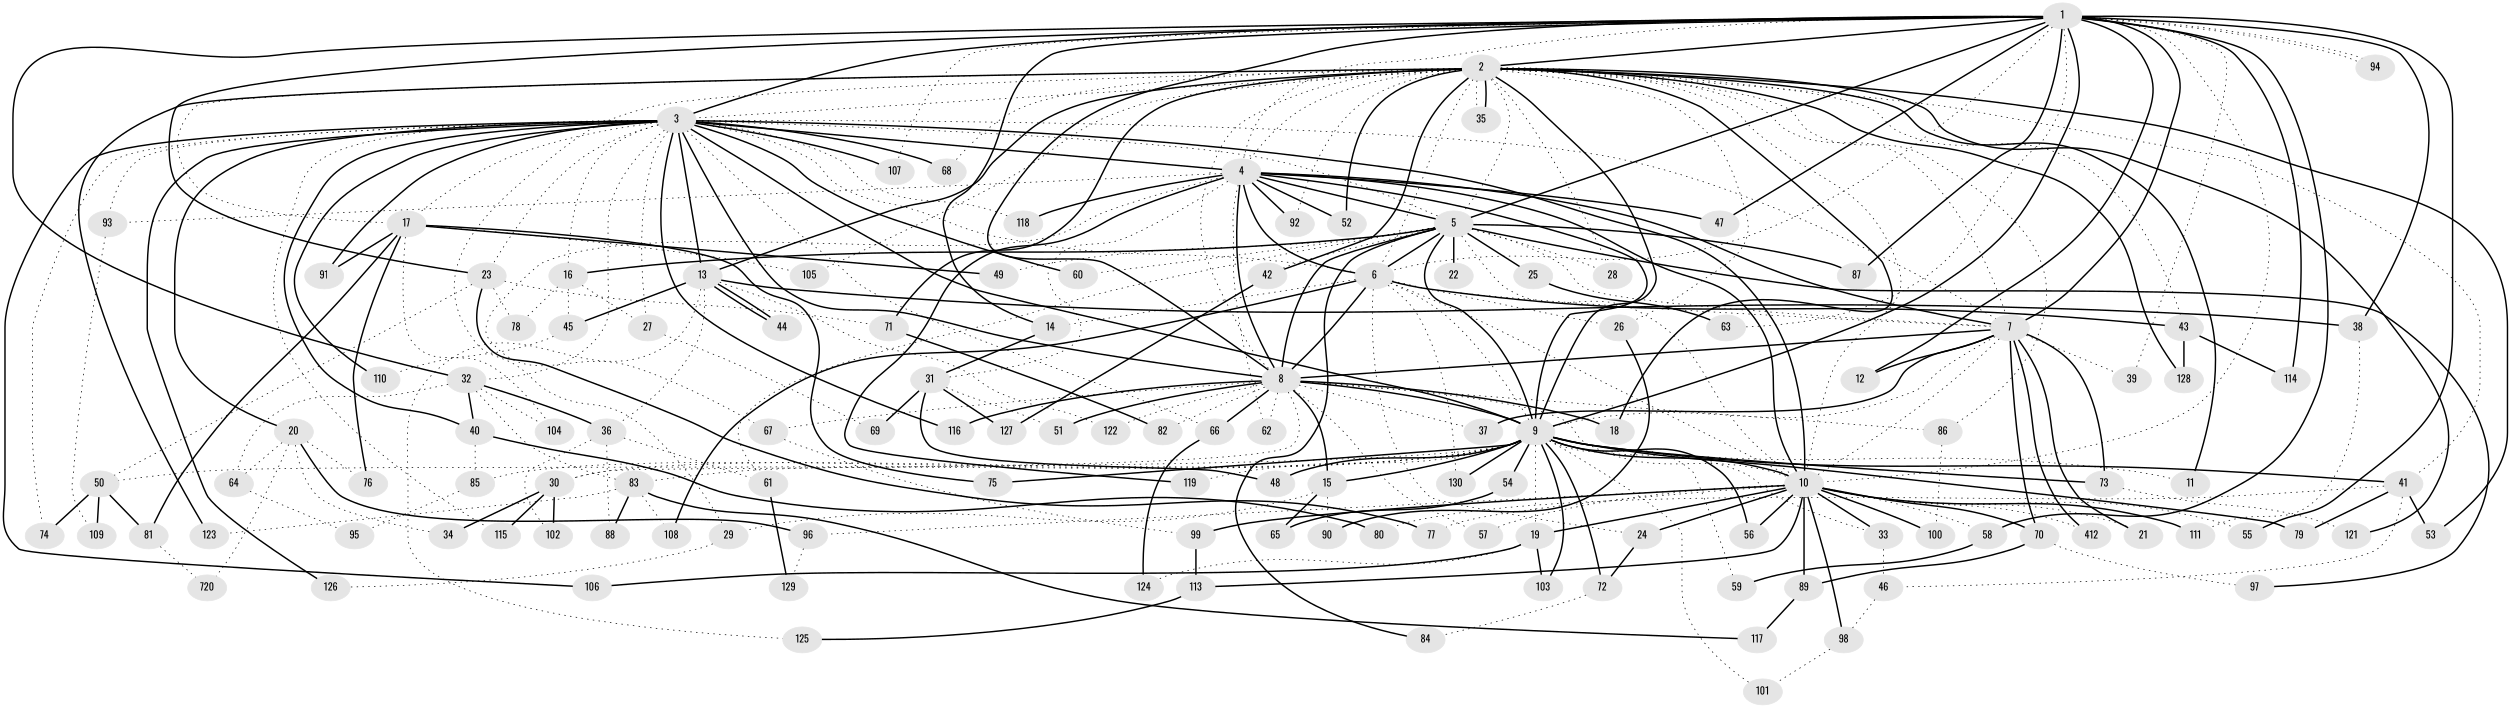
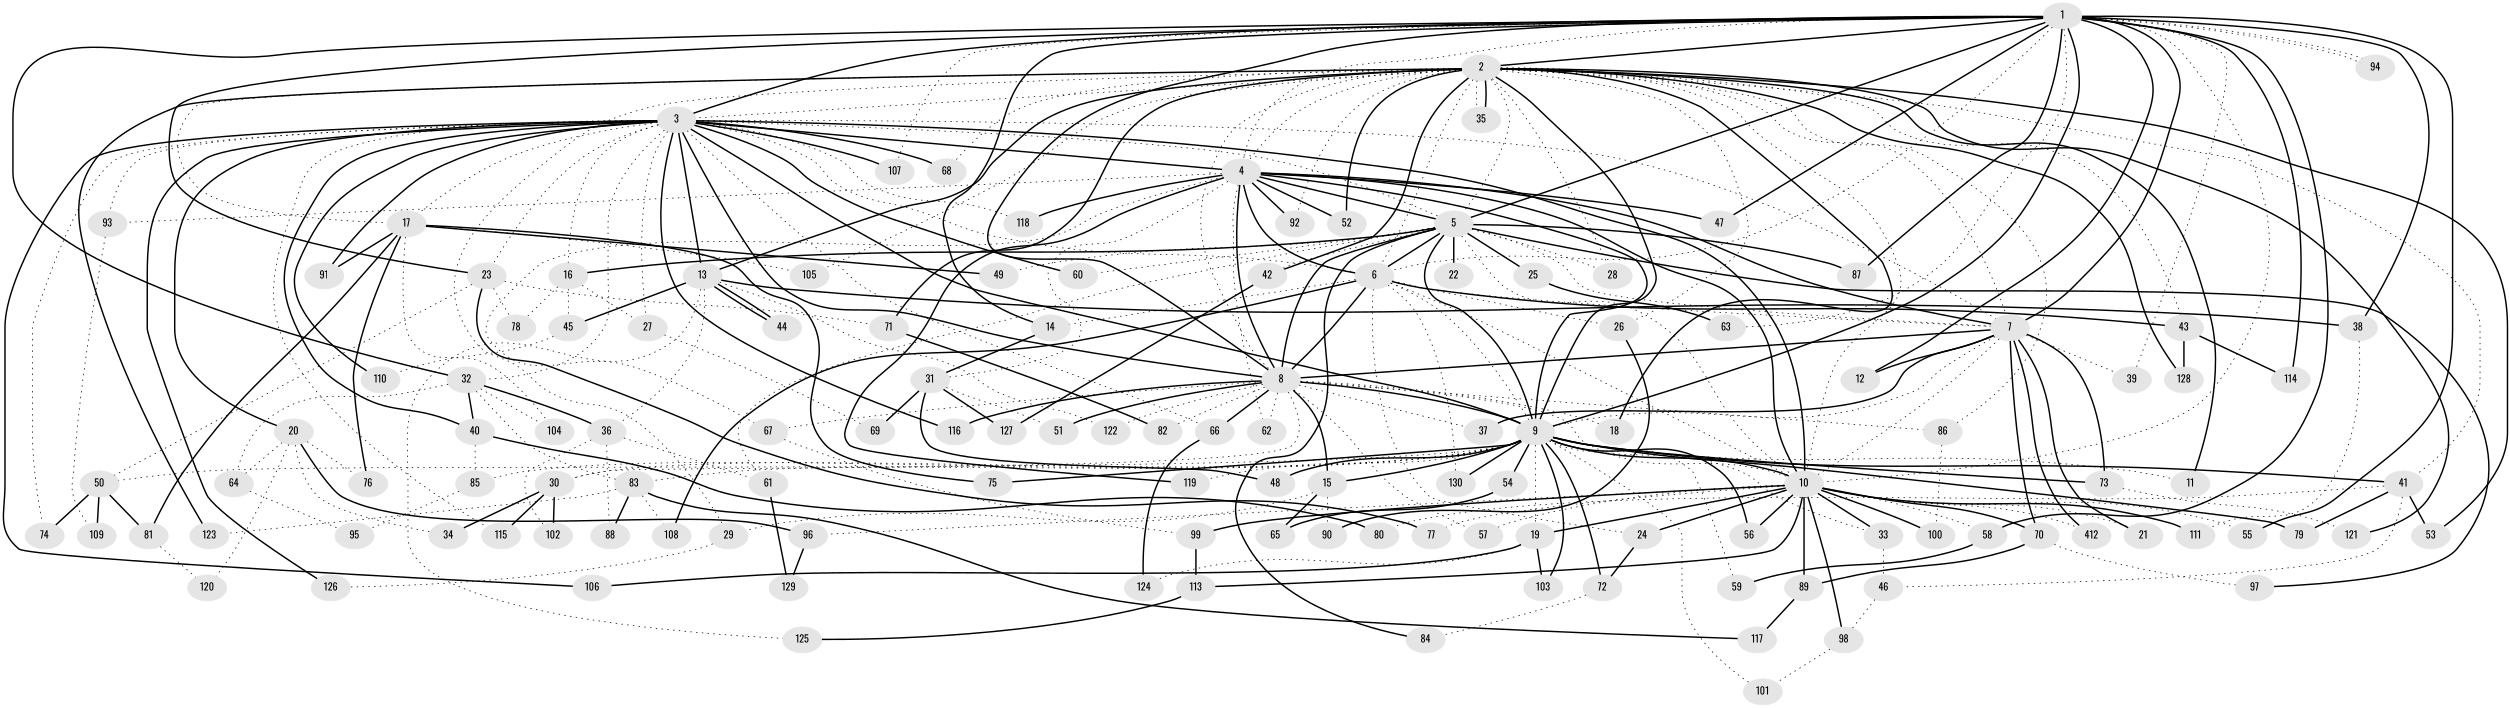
(1451, 394) -> (1451, 394)
(798, 562) -> (798, 562)
(207, 588) -> (207, 588)
